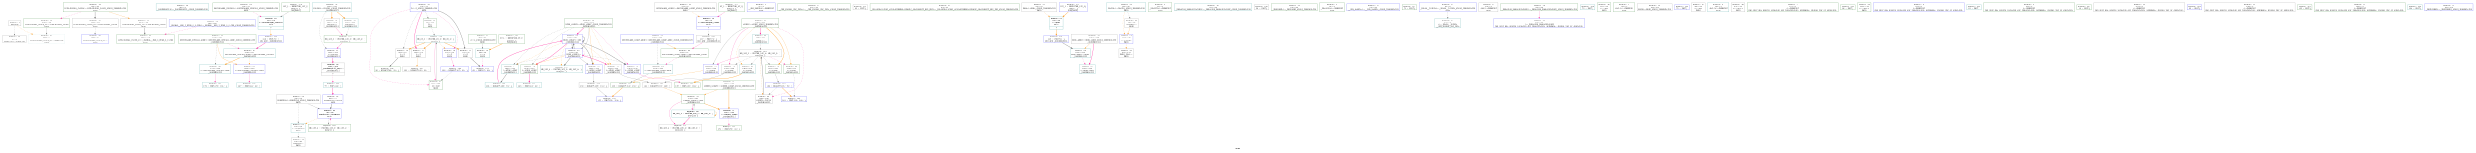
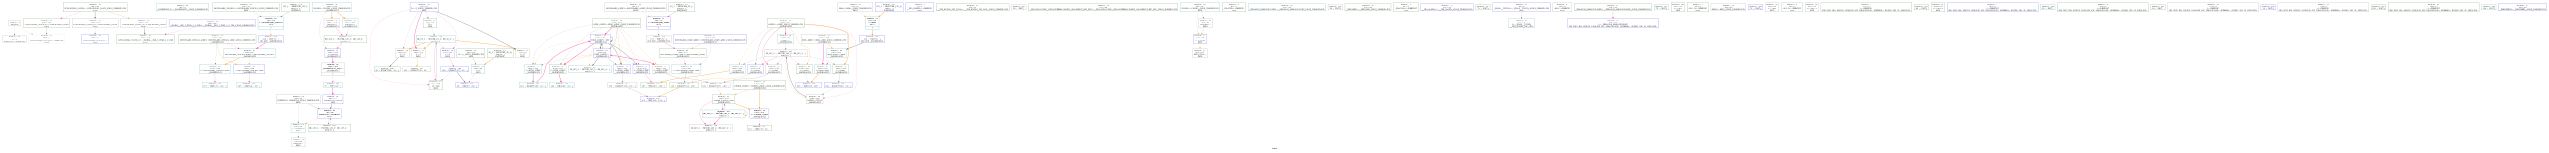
(475, 62) -> (461, 77)
(786, 92) -> (815, 78)
